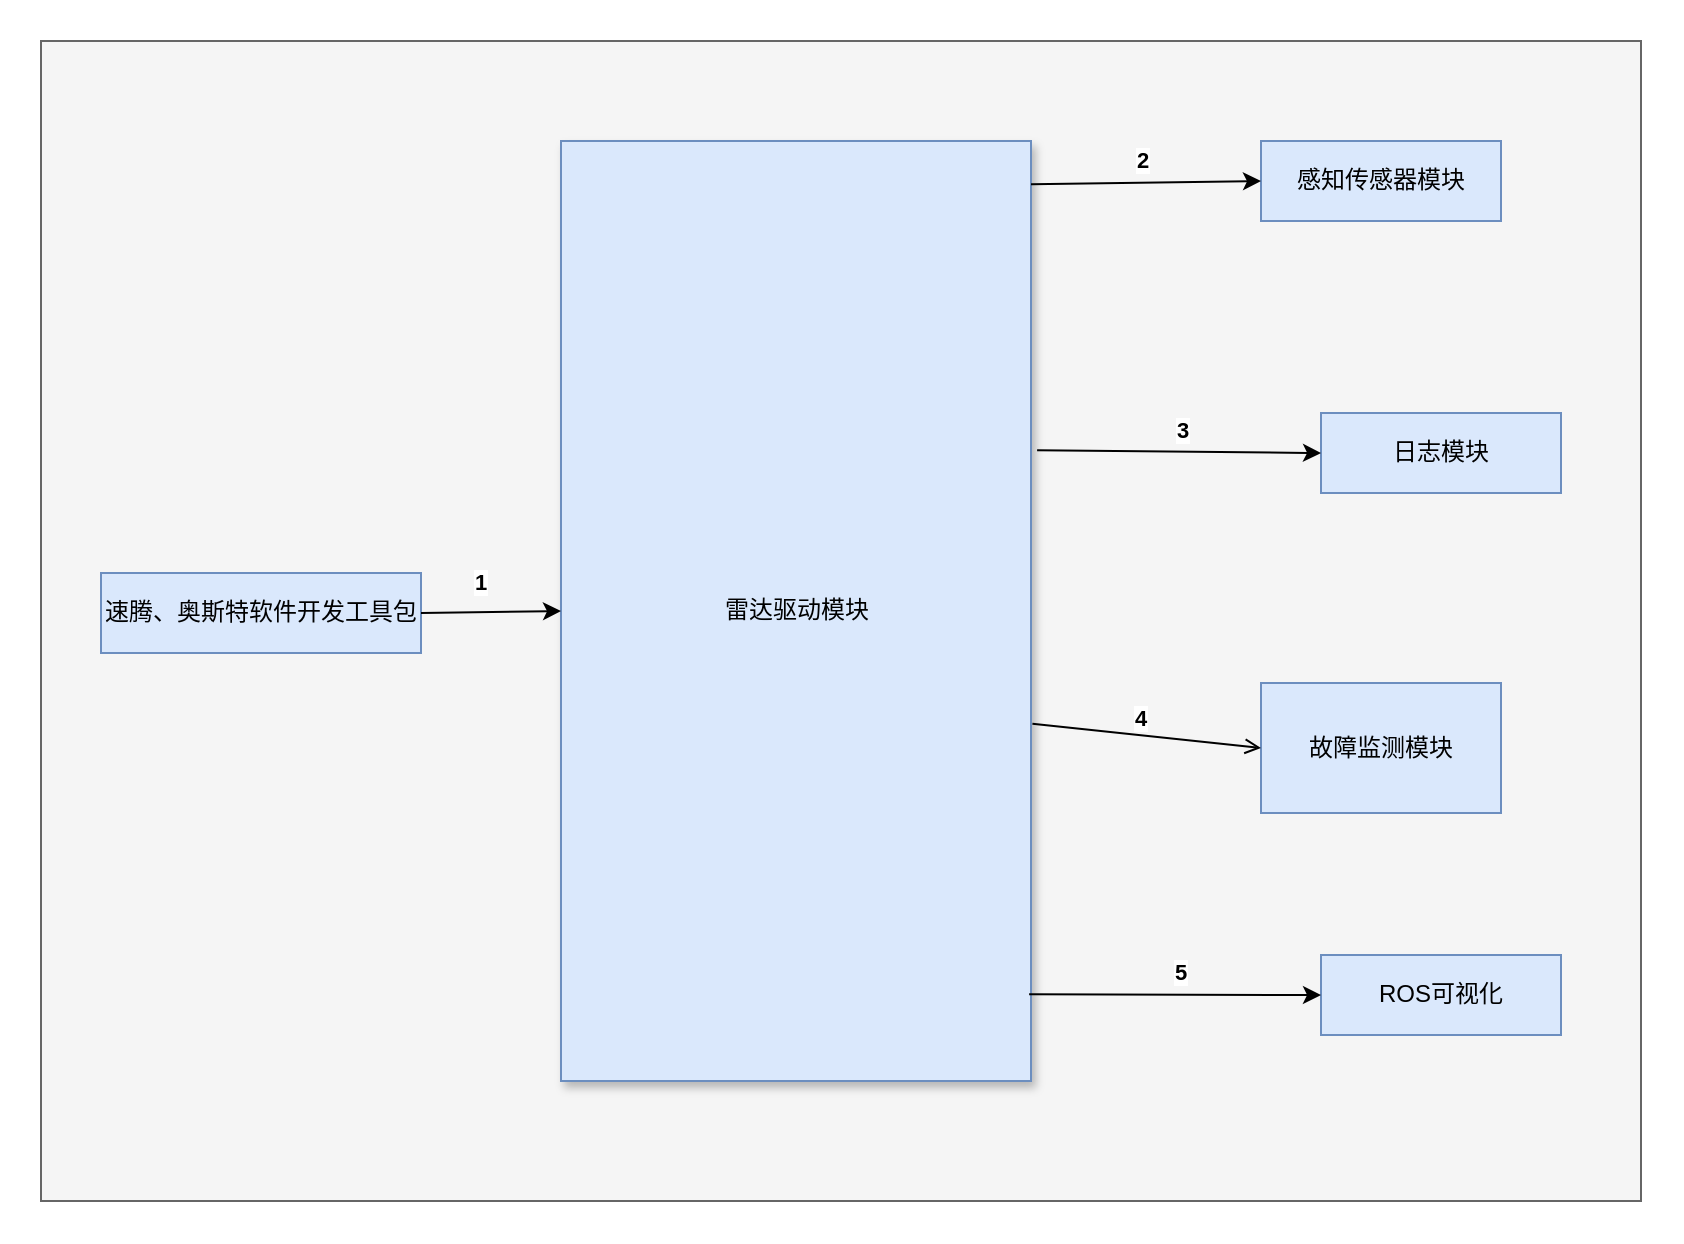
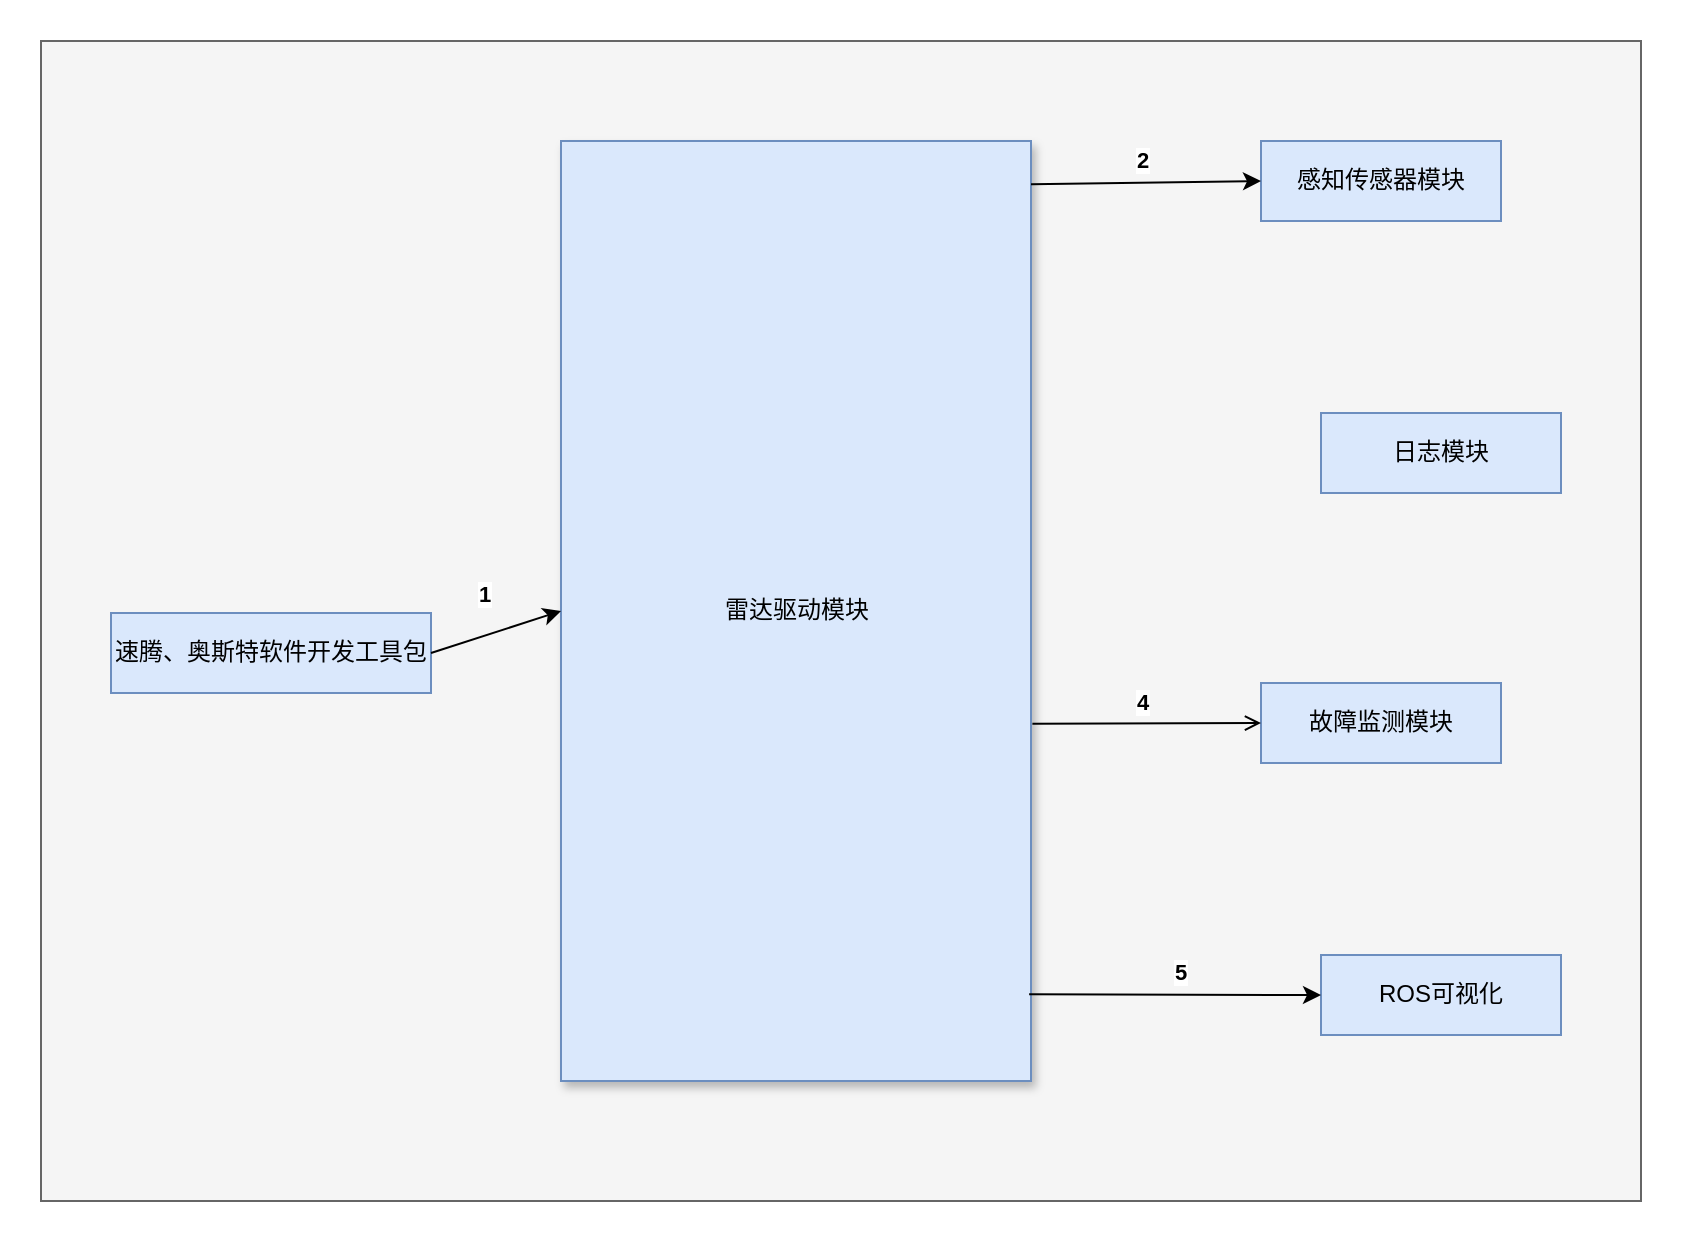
(1172, 452) -> none
(261, 613) -> (271, 653)
(1381, 748) -> (1381, 723)
